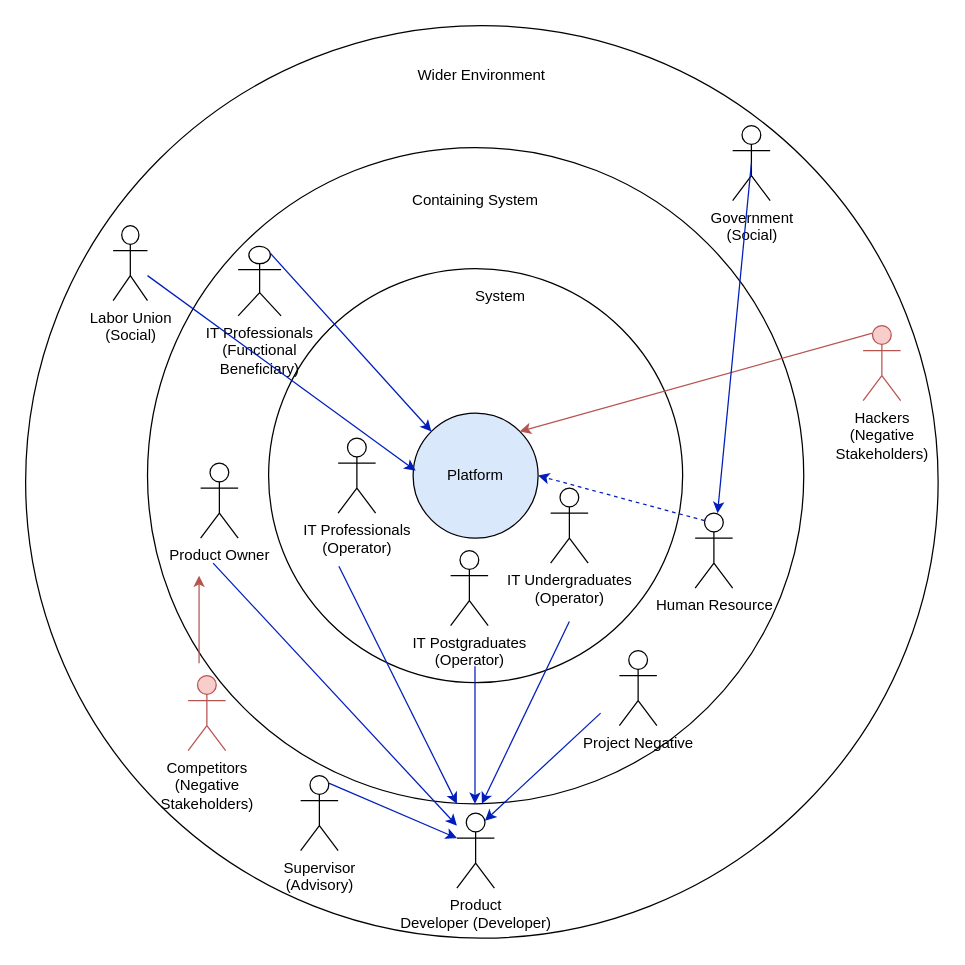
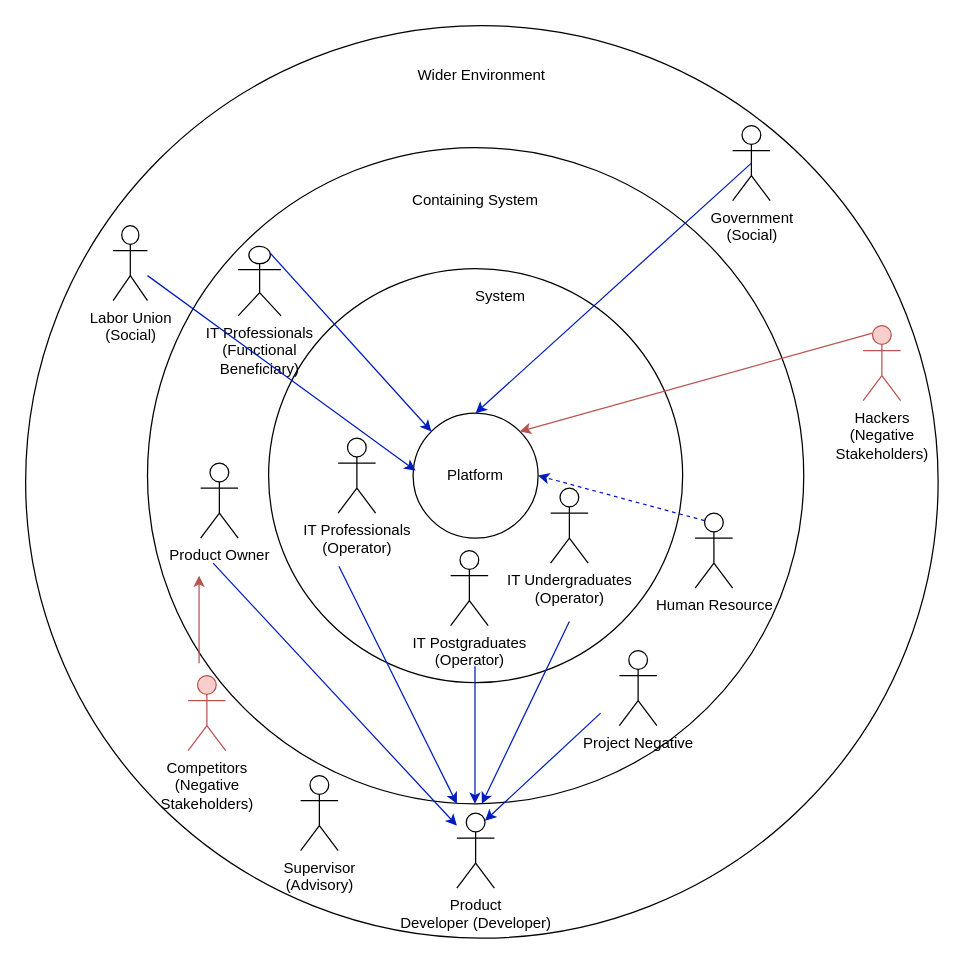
(734, 343) -> (615, 287)
(476, 476) -> (476, 476)
(389, 809) -> none
